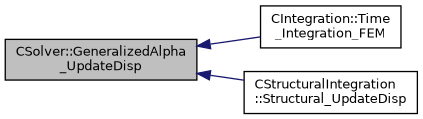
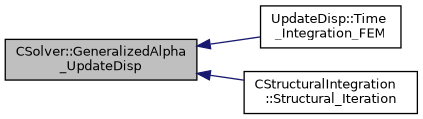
(331, 27) -> (331, 27)
(331, 93) -> (331, 93)
